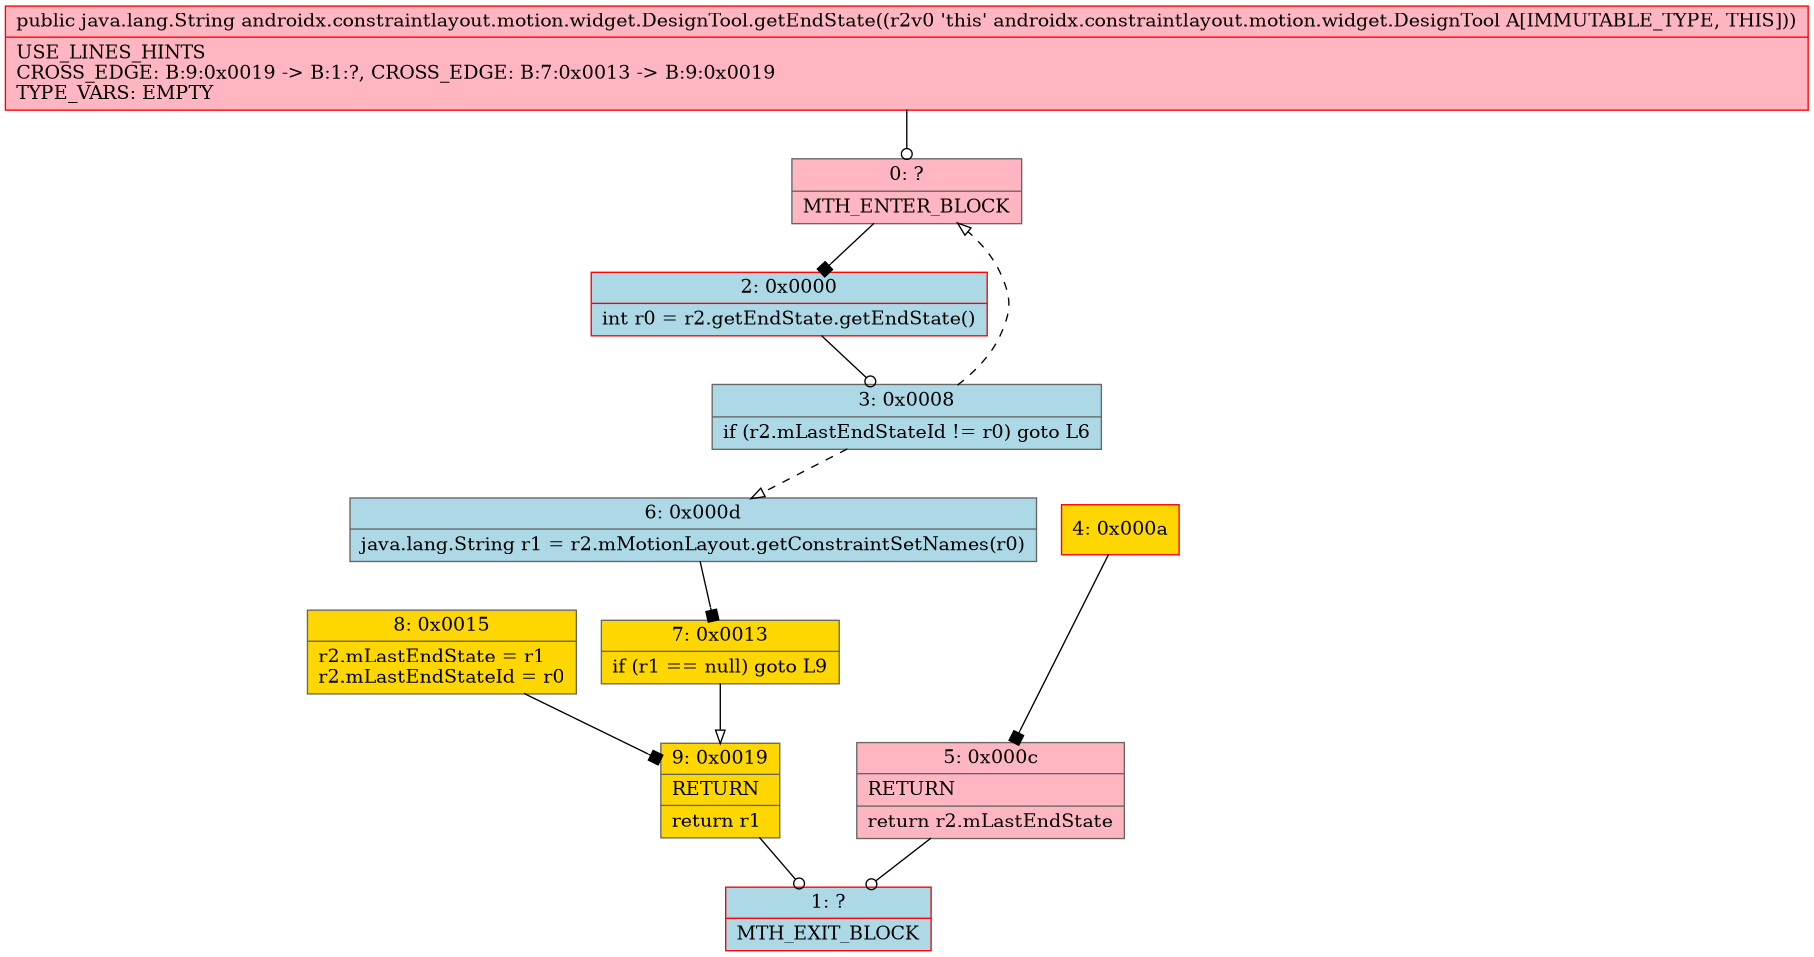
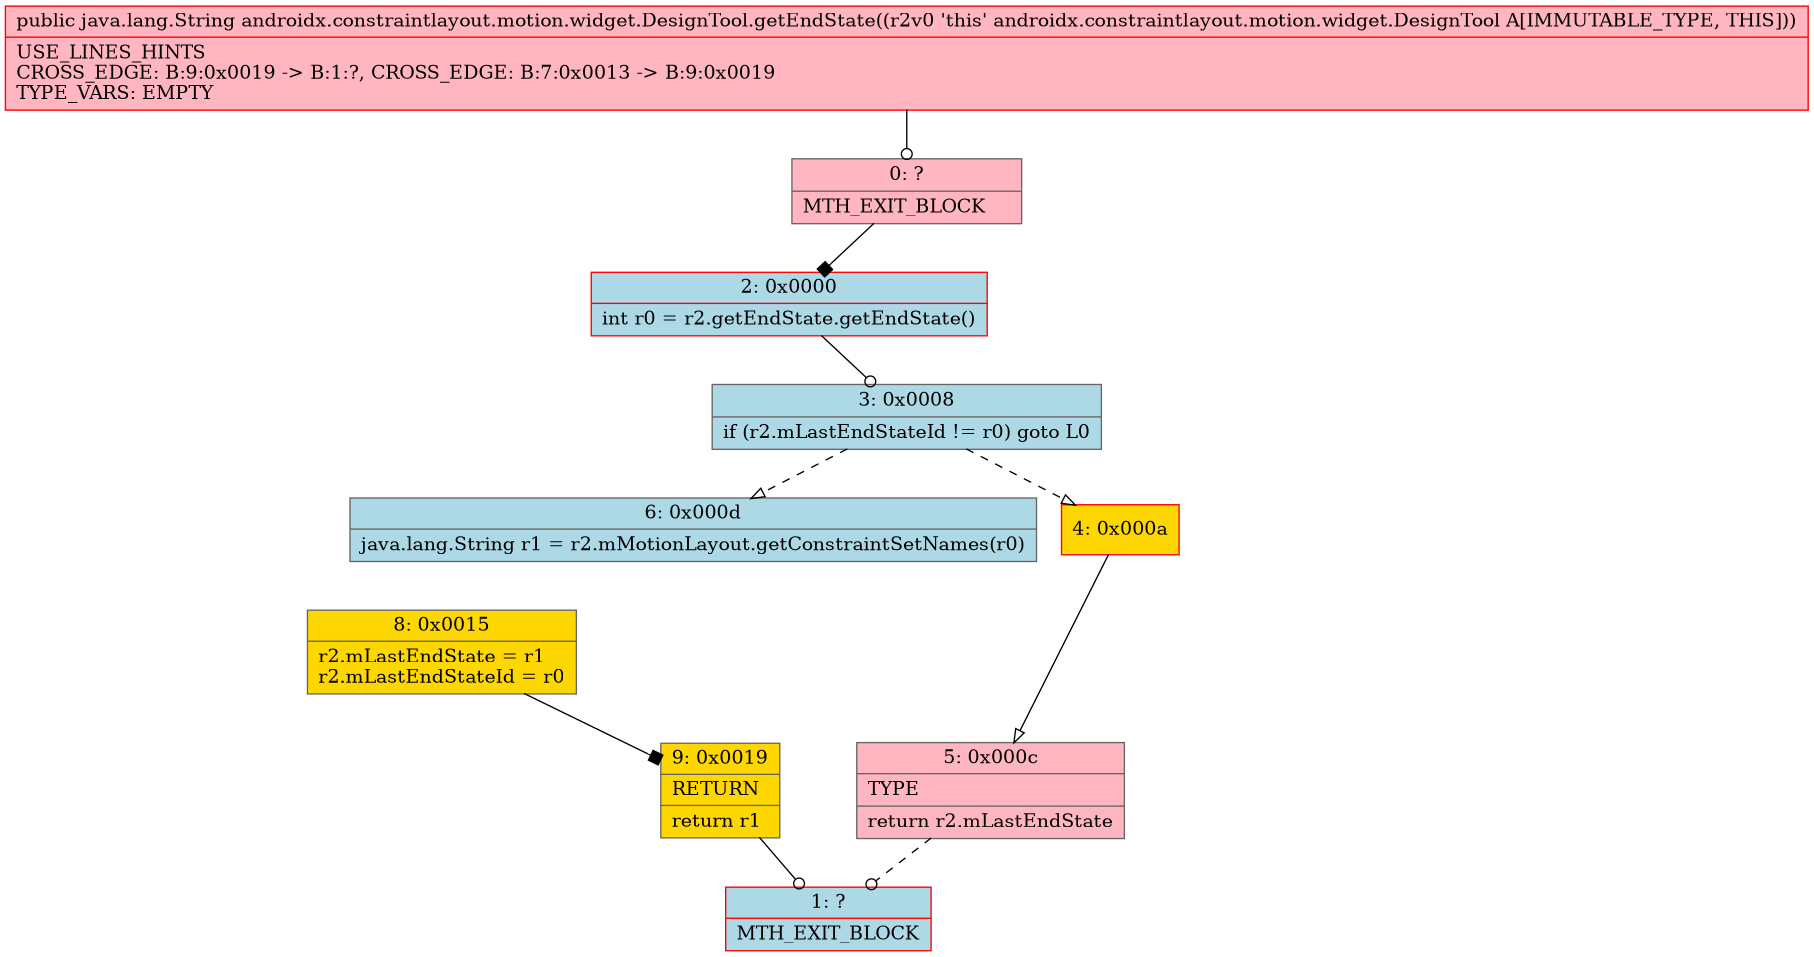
(907, 207) -> (895, 207)
(1008, 311) -> (1015, 474)
(907, 432) -> (907, 432)
(1064, 643) -> (1064, 643)
(720, 652) -> none
(912, 789) -> (894, 789)
(904, 859) -> (904, 859)
